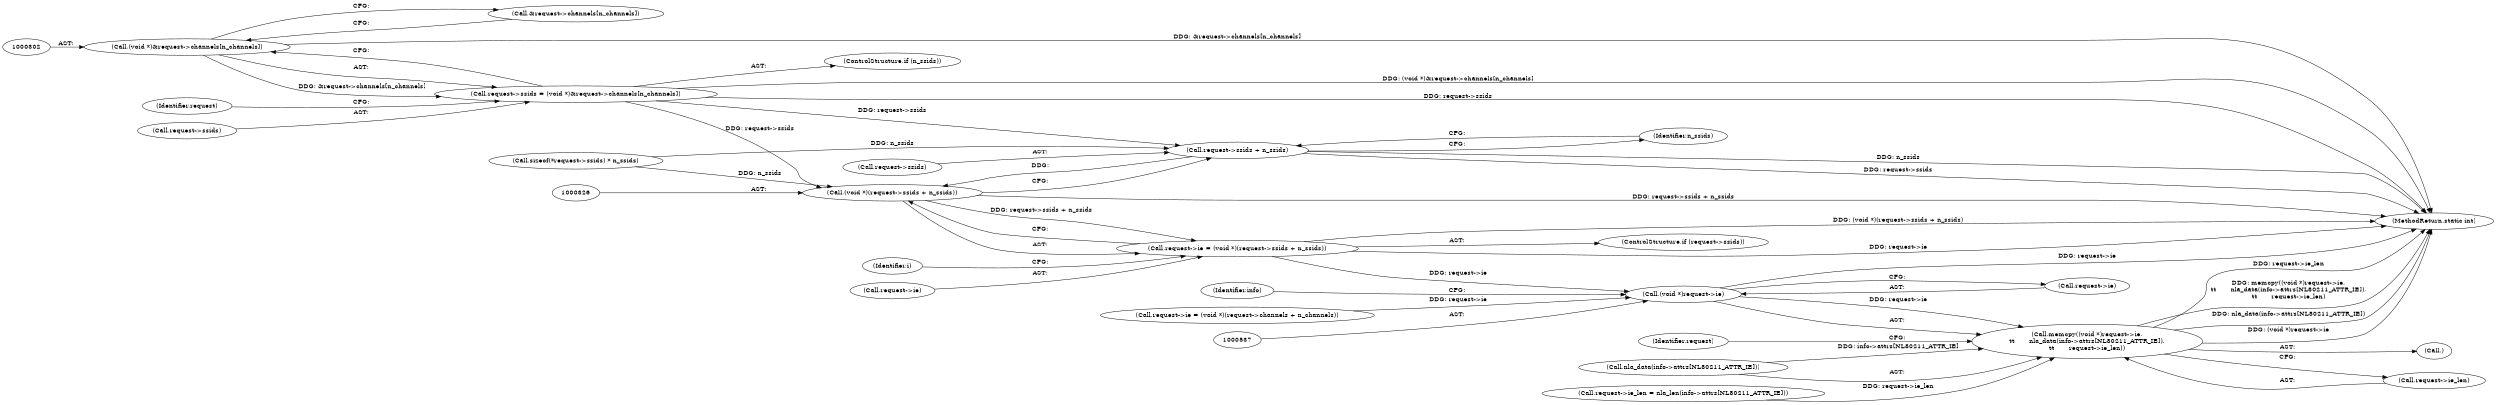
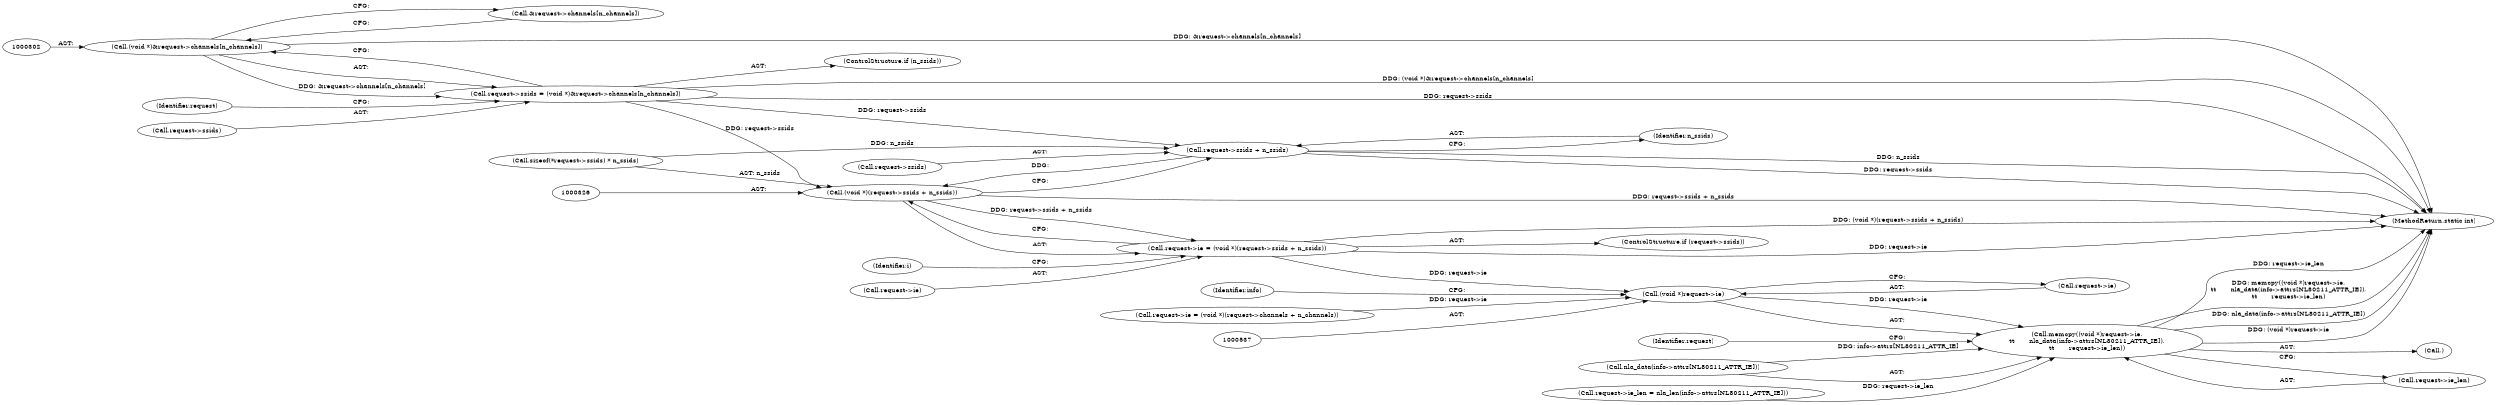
(1458, 133) -> (1458, 133)
(760, 173) -> (760, 173)
(2067, 263) -> none
